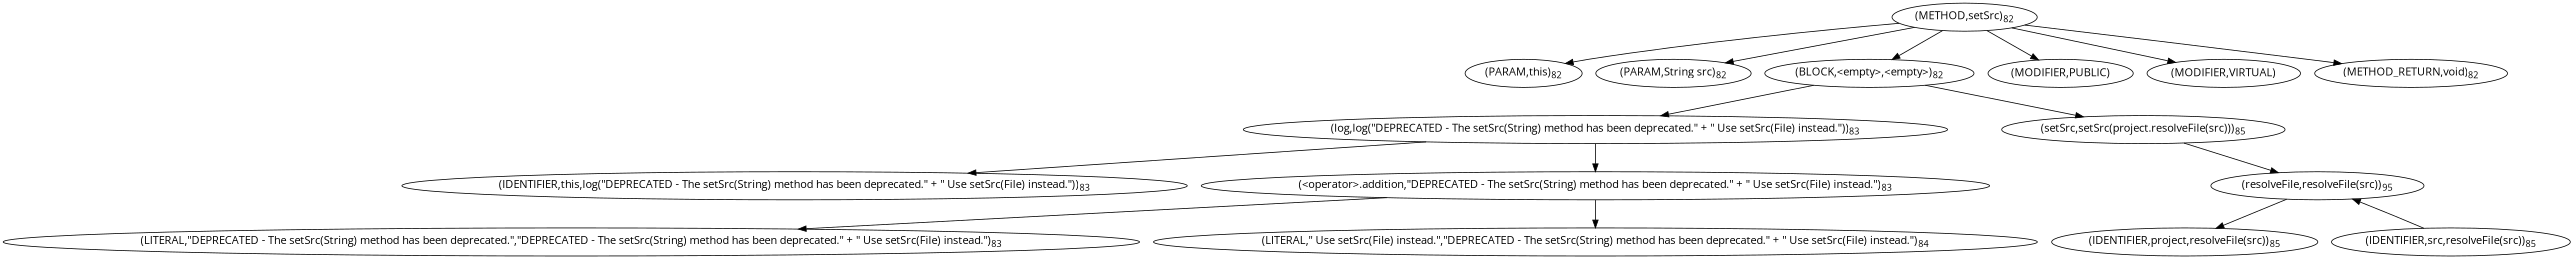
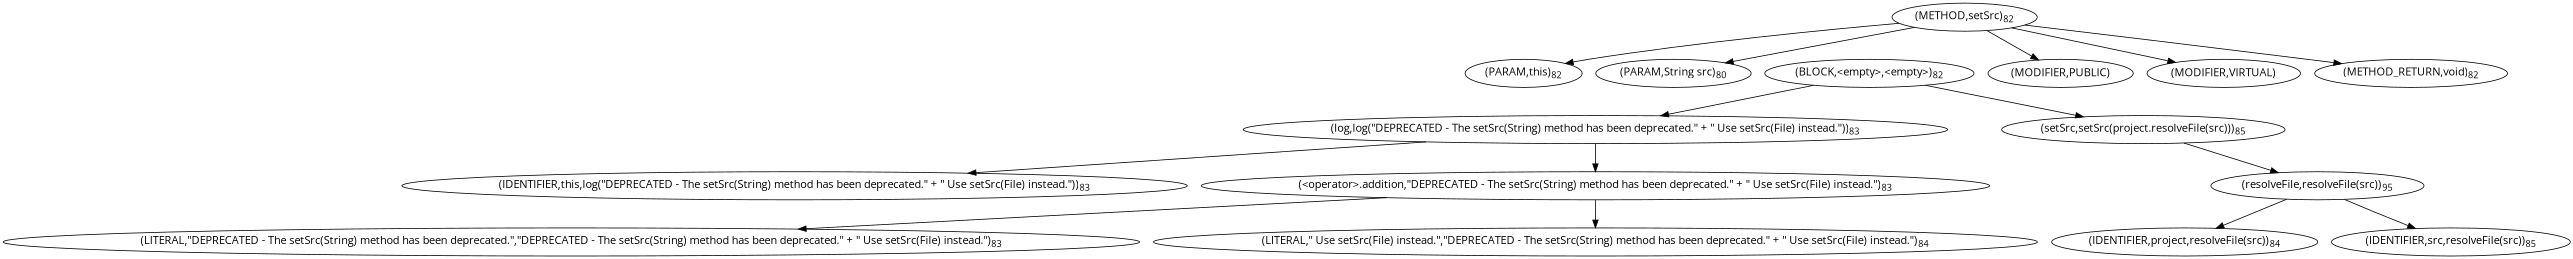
(1921, 43) -> none
(1721, 72) -> (1721, 72)
(2392, 215) -> (2376, 213)
(2275, 241) -> (2275, 241)
